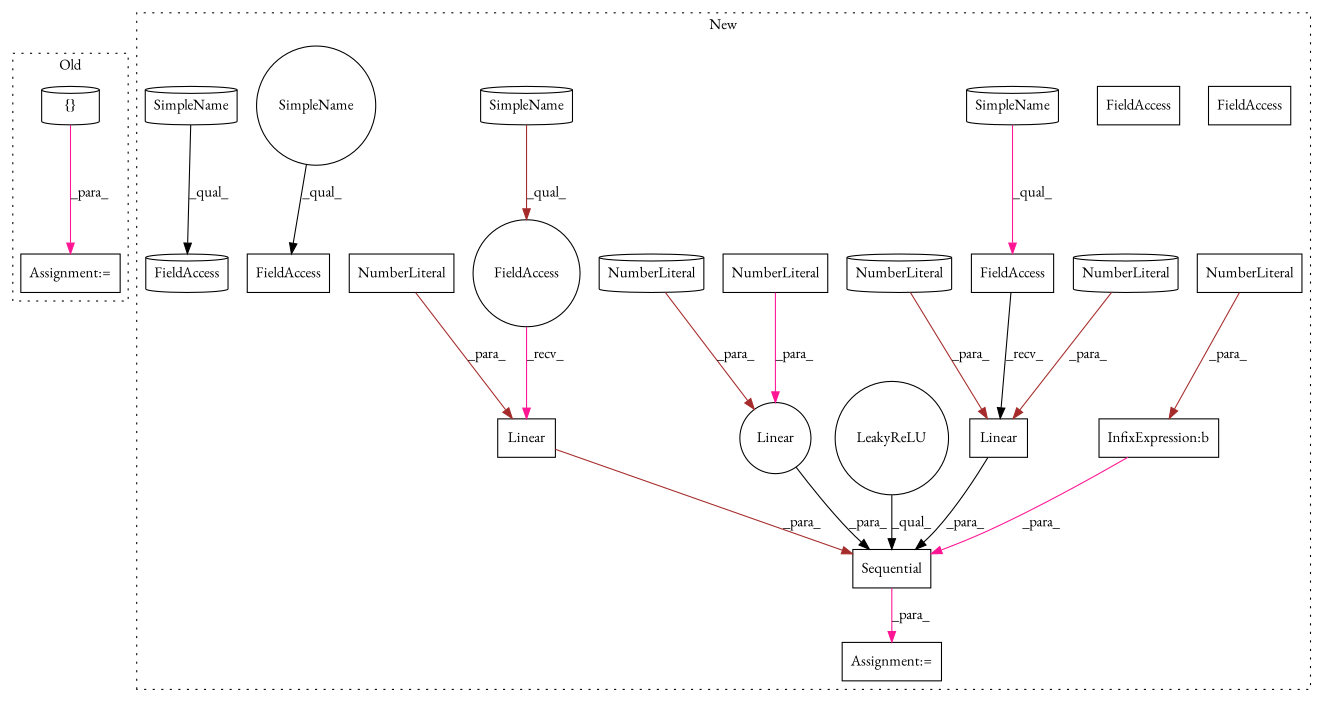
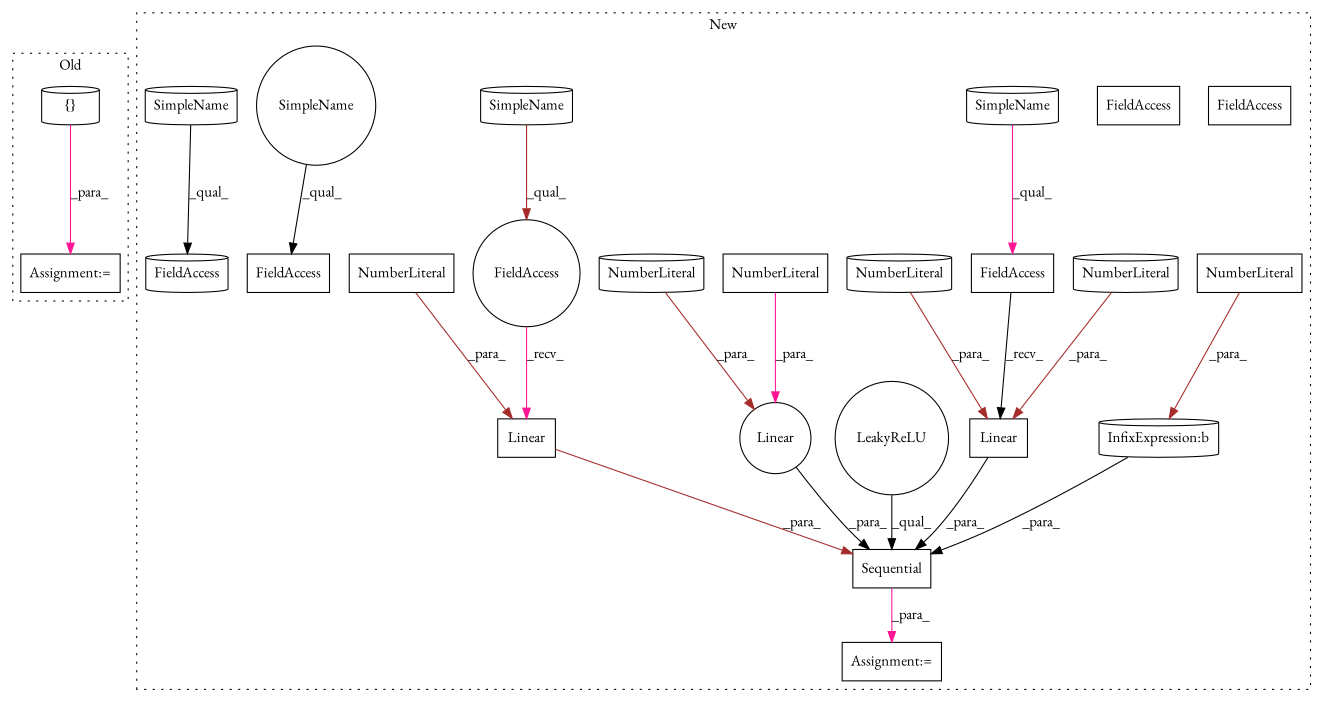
(1159, 438) -> (1159, 438)
(1036, 507) -> (1036, 507)
